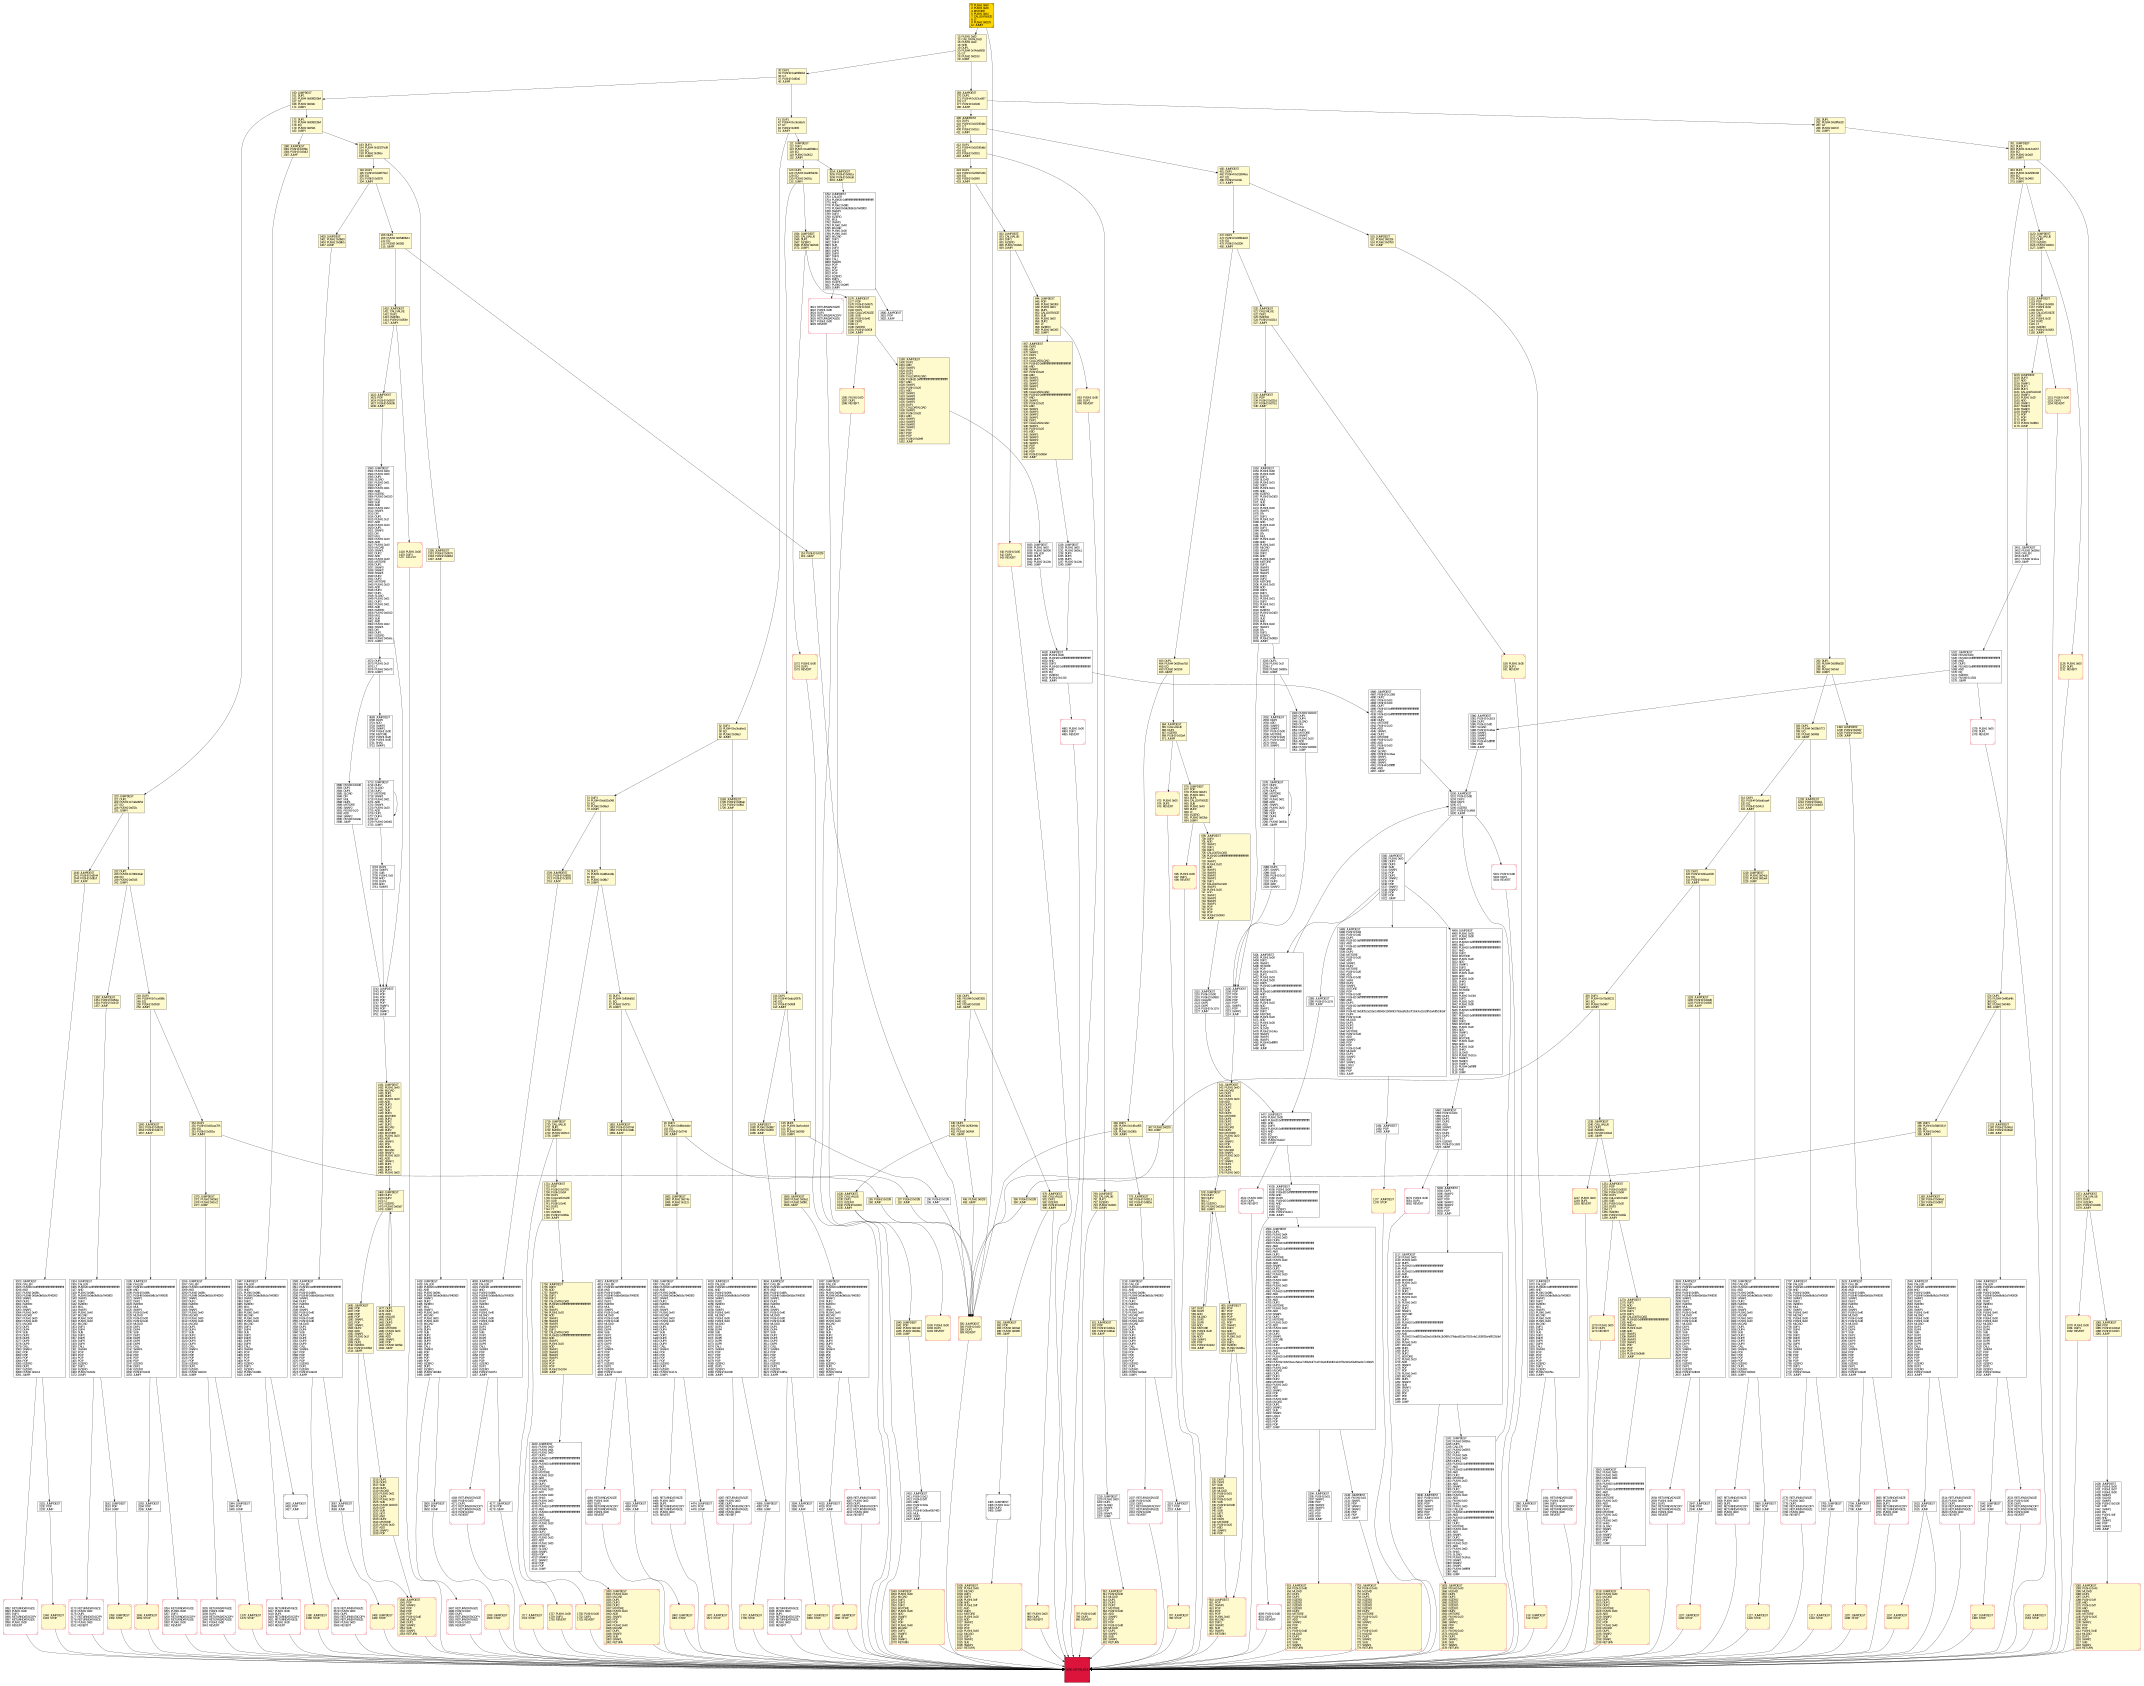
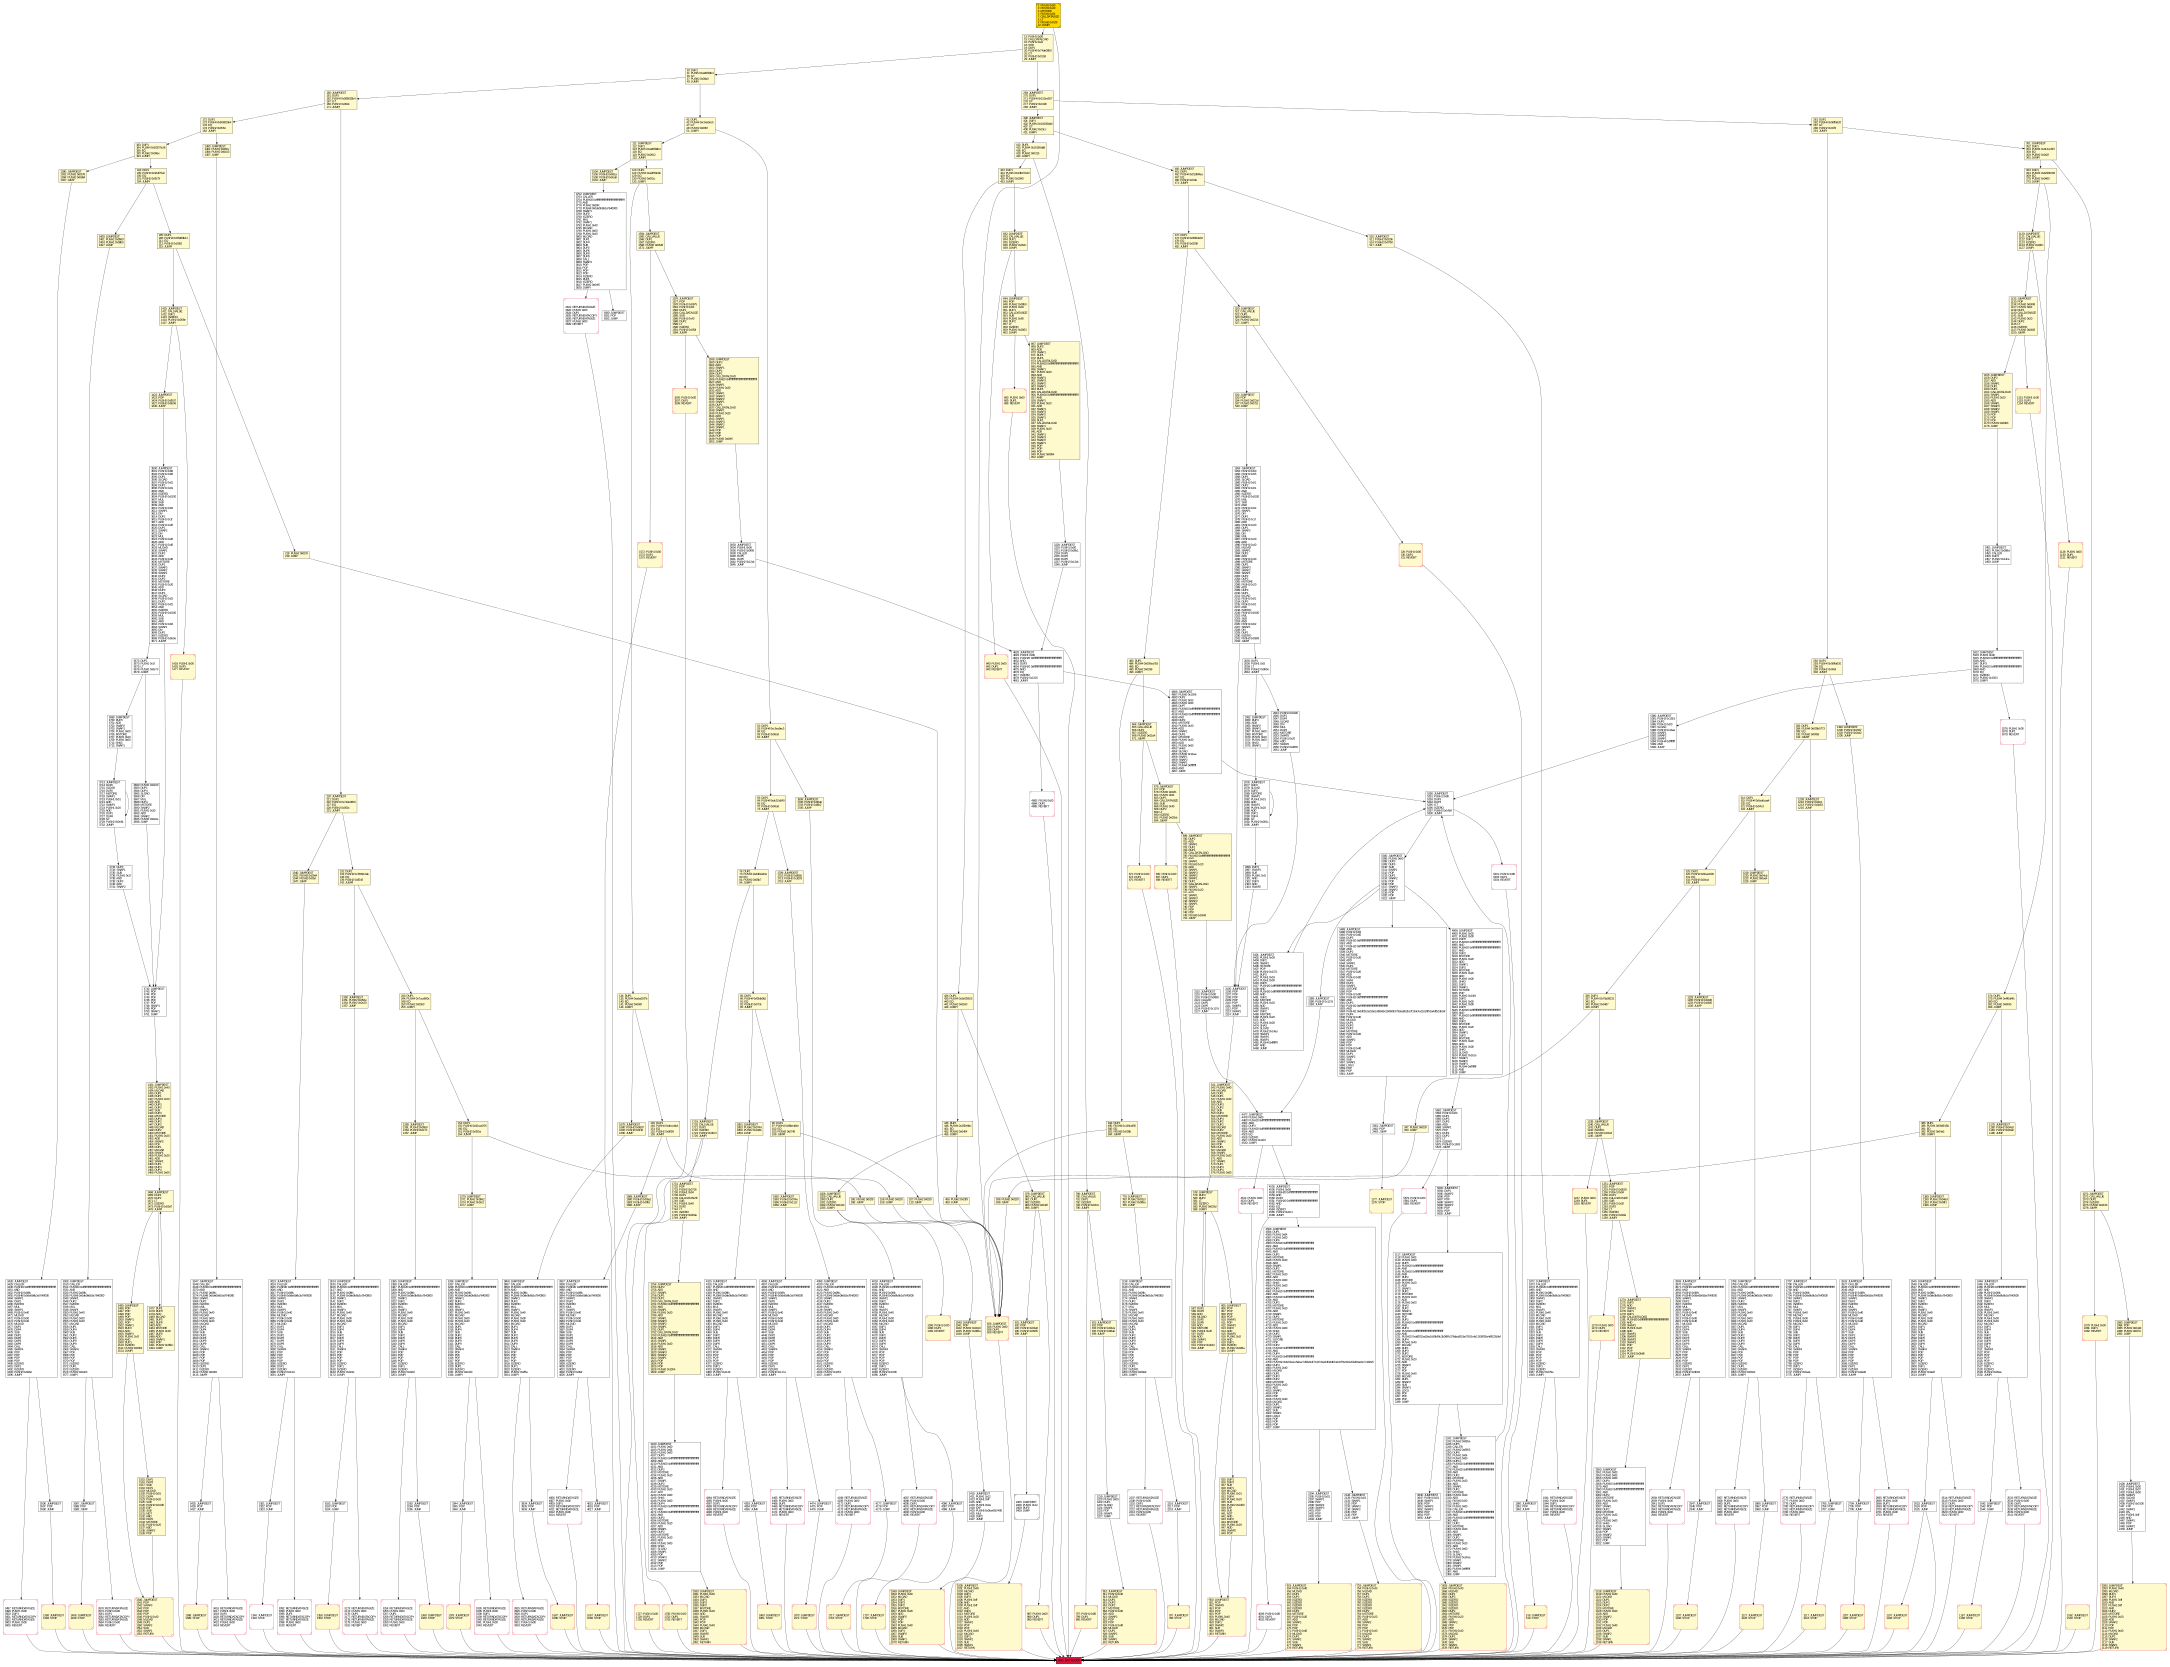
(938, 1201) -> (891, 1201)
(296, 1507) -> (200, 1507)
(53, 1617) -> (262, 1617)
none -> (924, 1658)
(1077, 1670) -> (1069, 1661)
